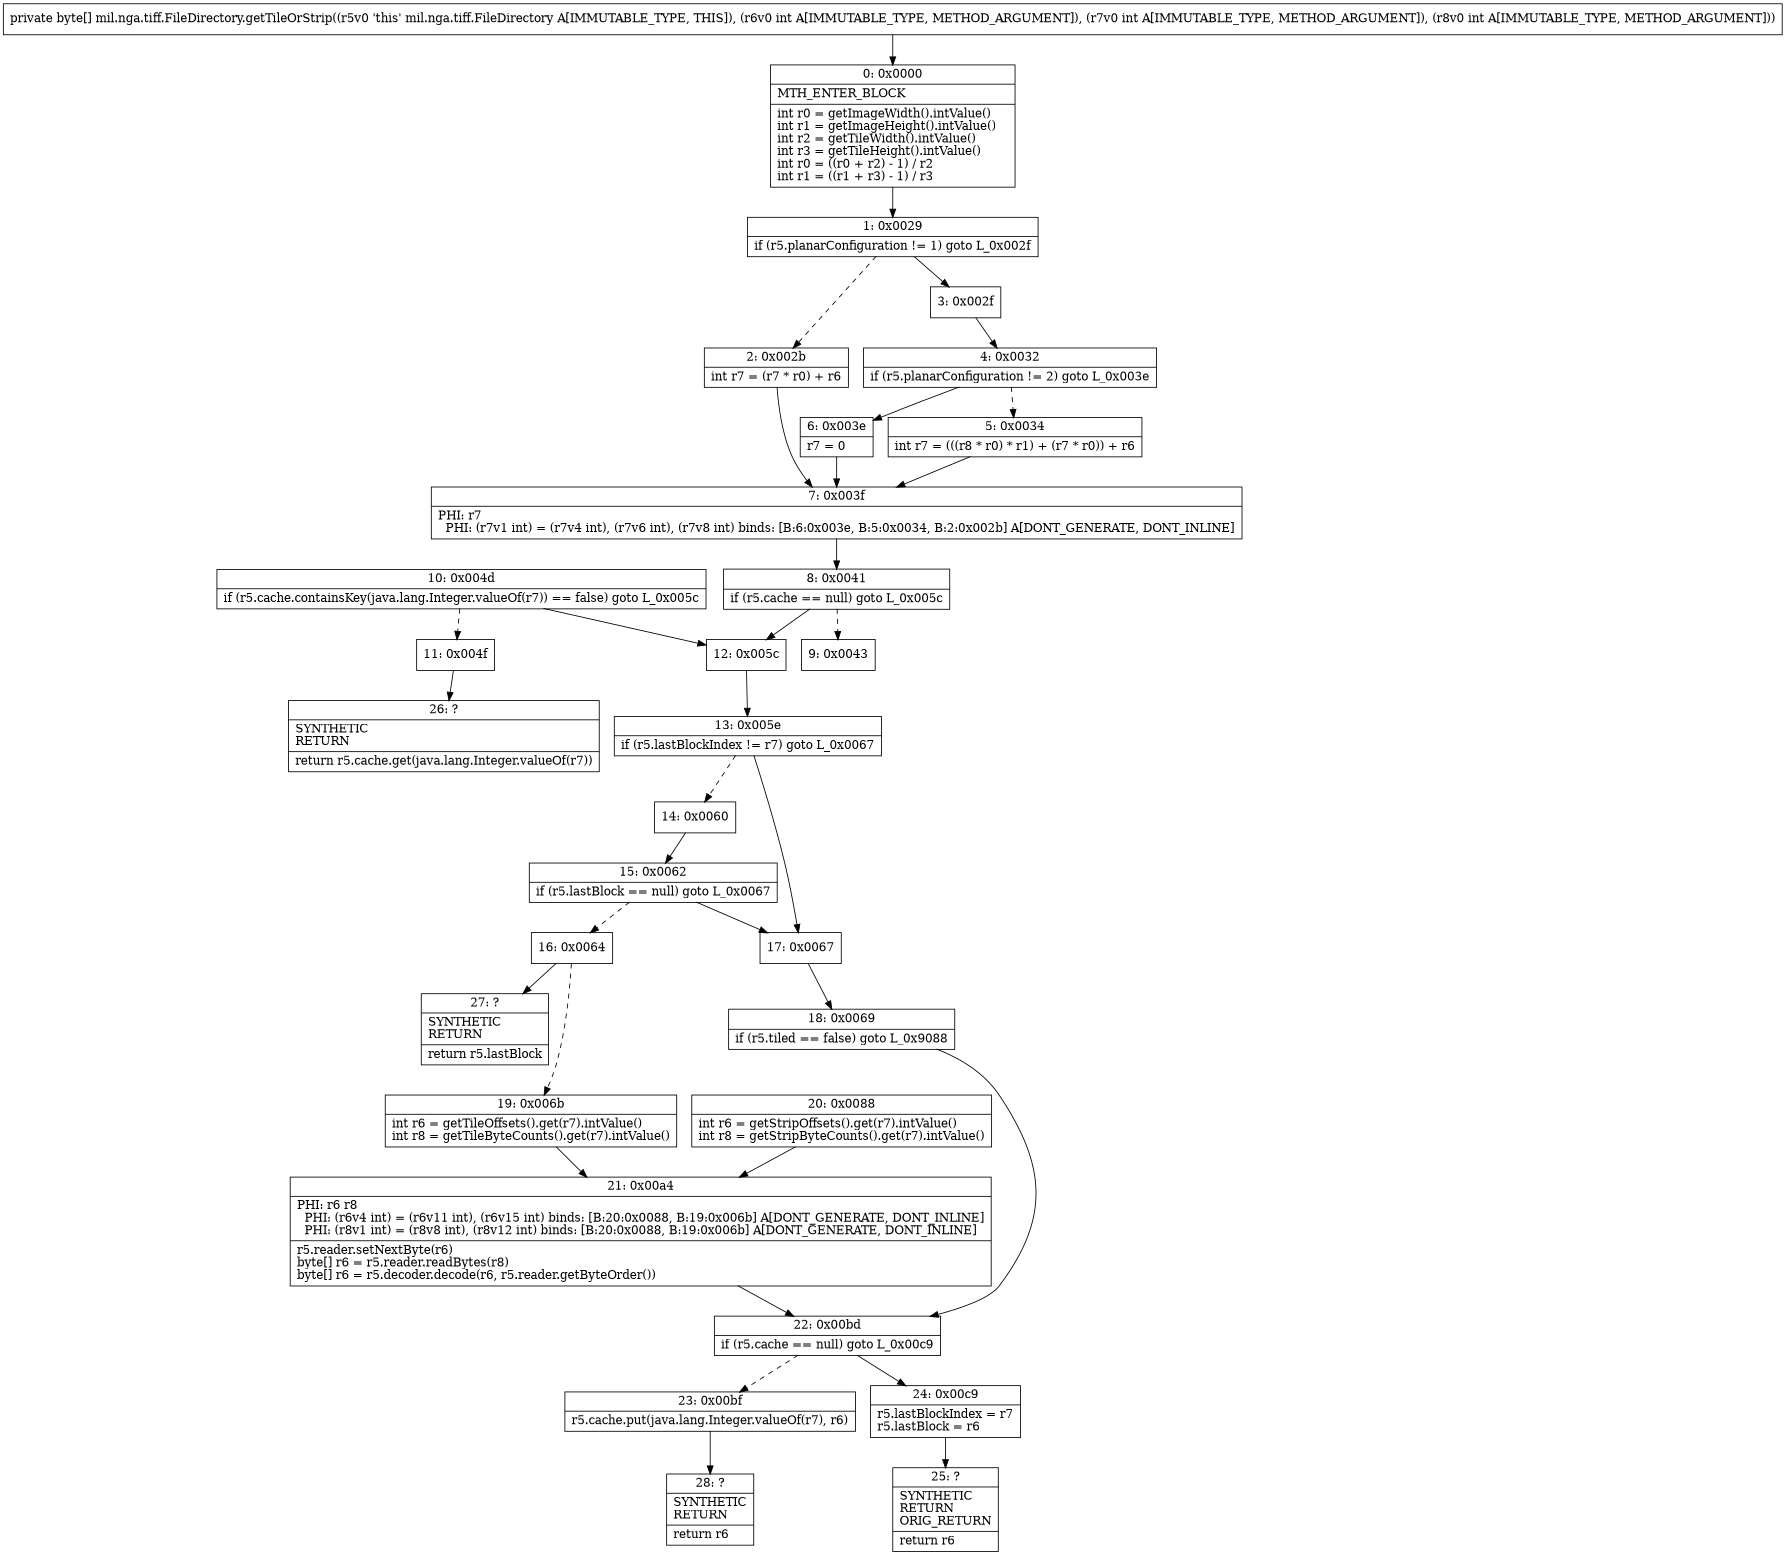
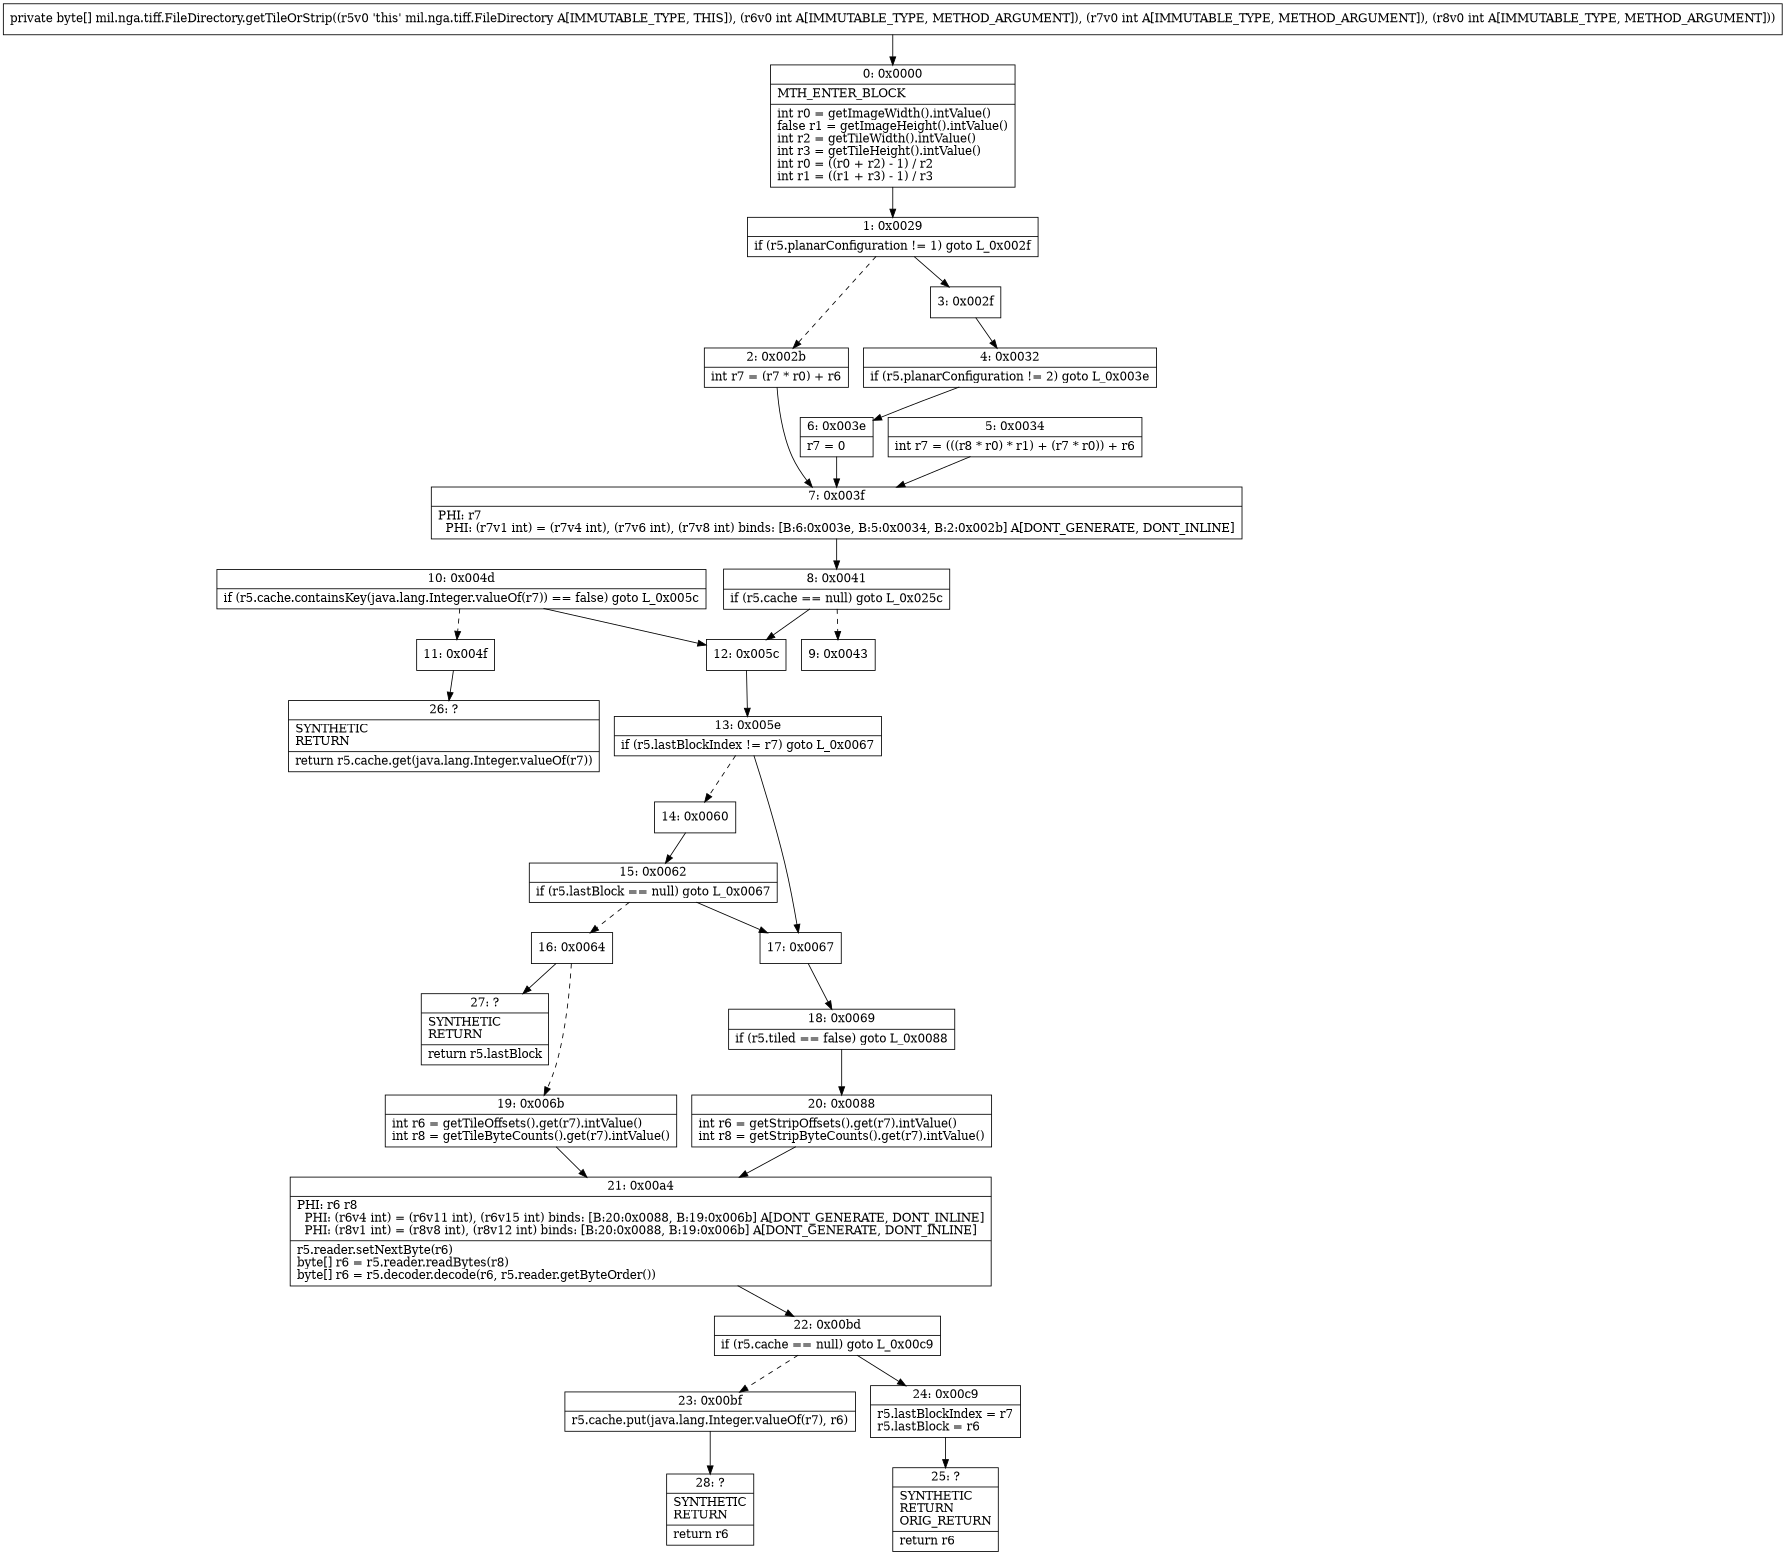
(887, 126) -> (893, 126)
(1012, 398) -> none
(837, 599) -> (837, 599)
(842, 1039) -> (842, 1039)
(1035, 1185) -> (842, 1068)
